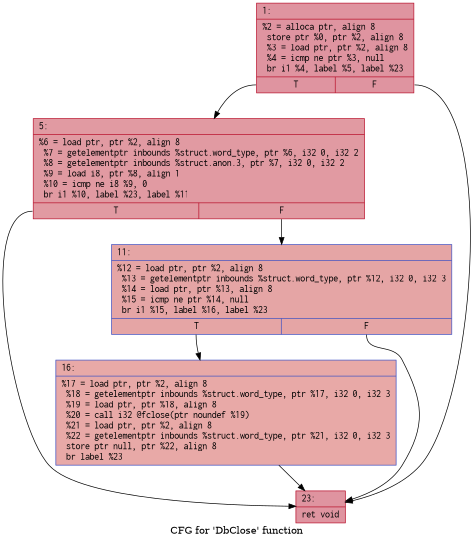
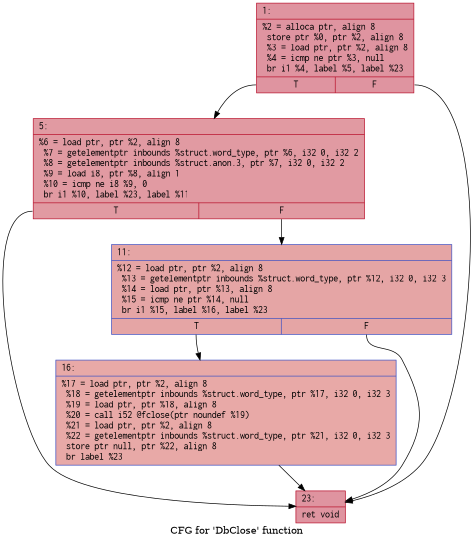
(156, 415) -> (156, 415)
